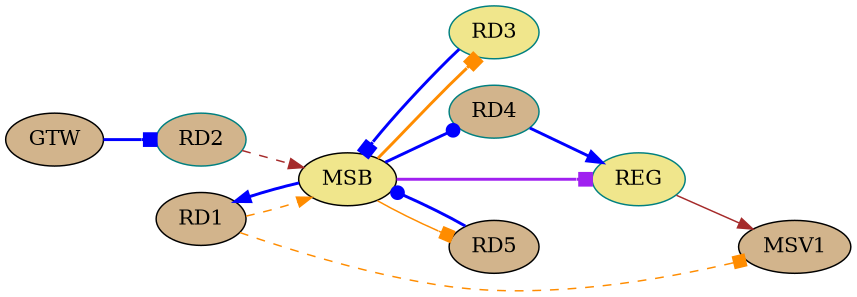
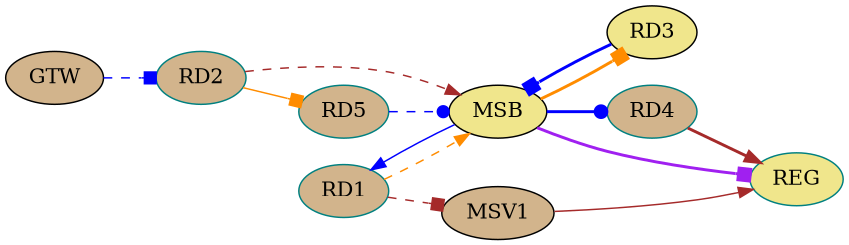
(494, 32) -> (652, 32)
(122, 140) -> (122, 78)
(559, 142) -> (717, 142)
(274, 189) -> (419, 143)
(708, 209) -> (647, 205)
(435, 210) -> (413, 112)
(408, 217) -> (265, 93)
(201, 219) -> (344, 191)
(494, 247) -> (344, 112)
(483, 290) -> (408, 200)
